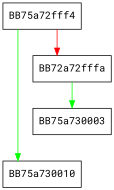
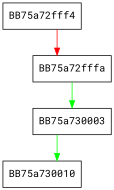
(72, 69) -> (72, 69)
(18, 91) -> (57, 144)
